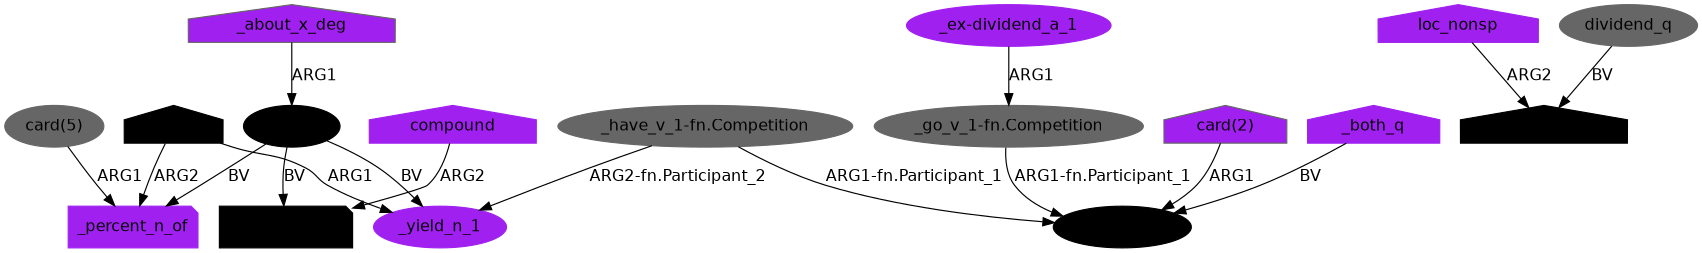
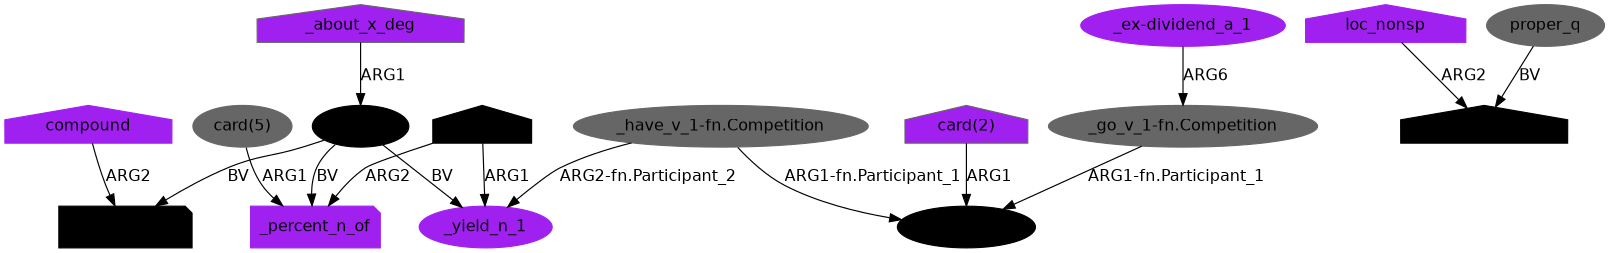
(1629, 25) -> (1546, 25)
(1032, 76) -> (1206, 76)
(1374, 126) -> none
